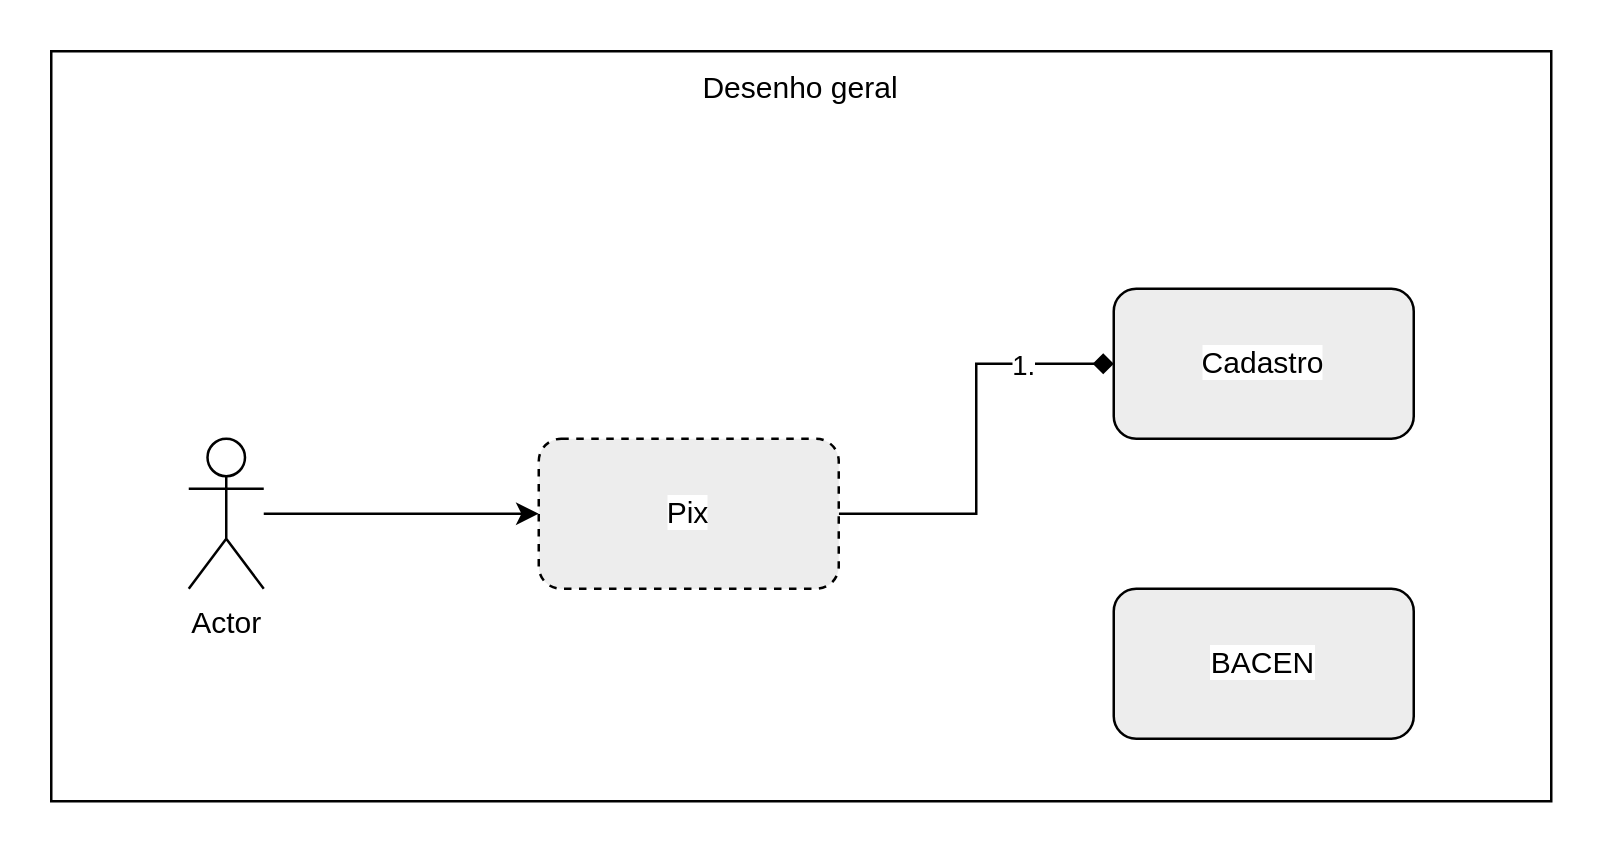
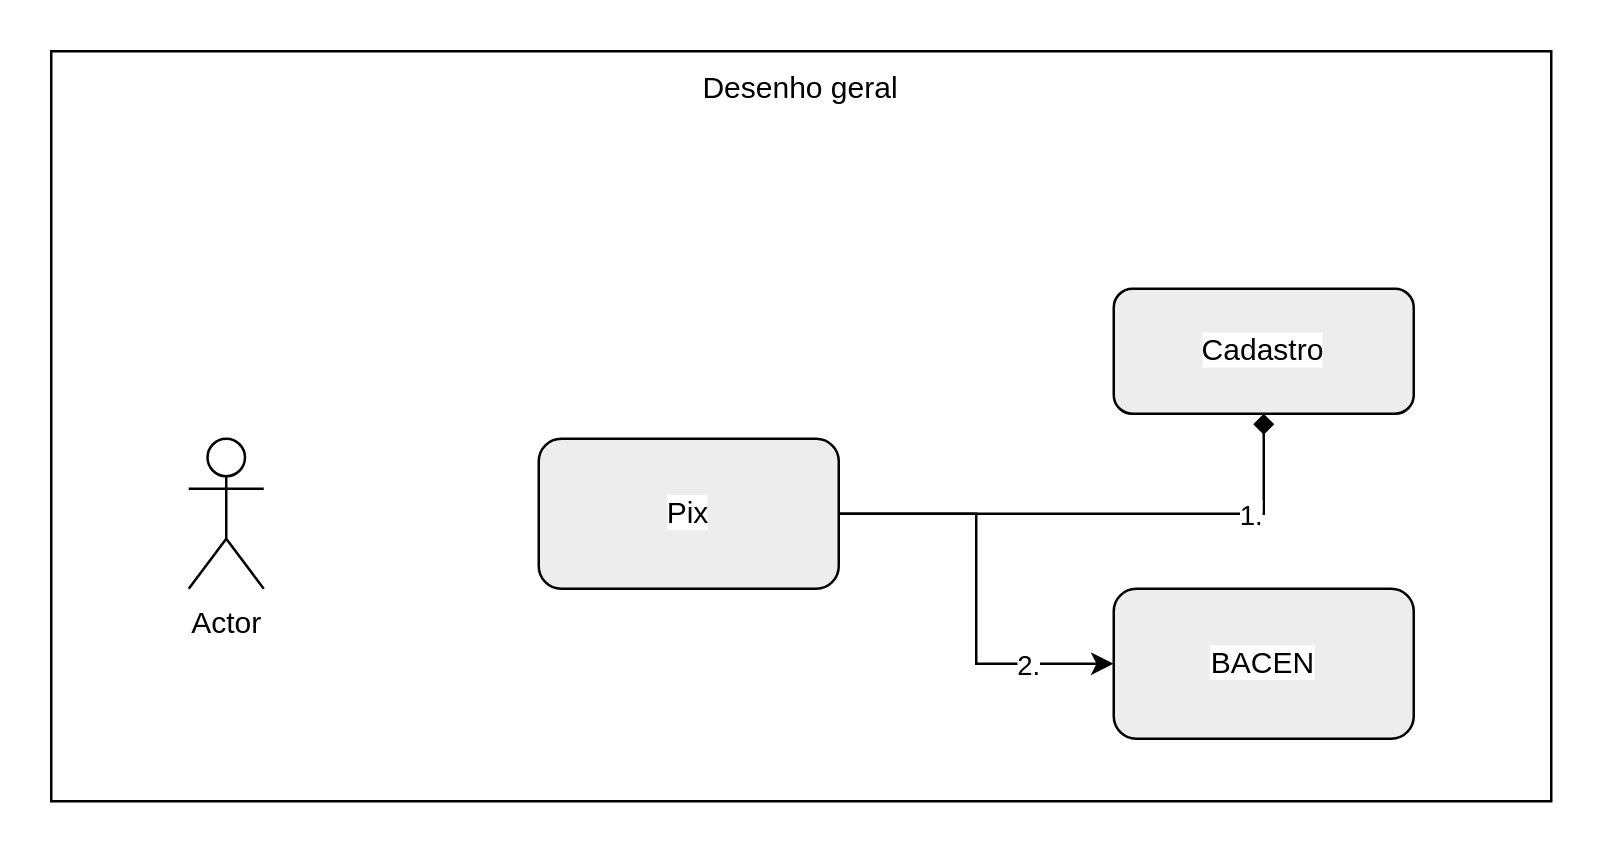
(1264, 364) -> (1264, 351)
(393, 514) -> none
(689, 514) -> (689, 514)
none -> (976, 651)
